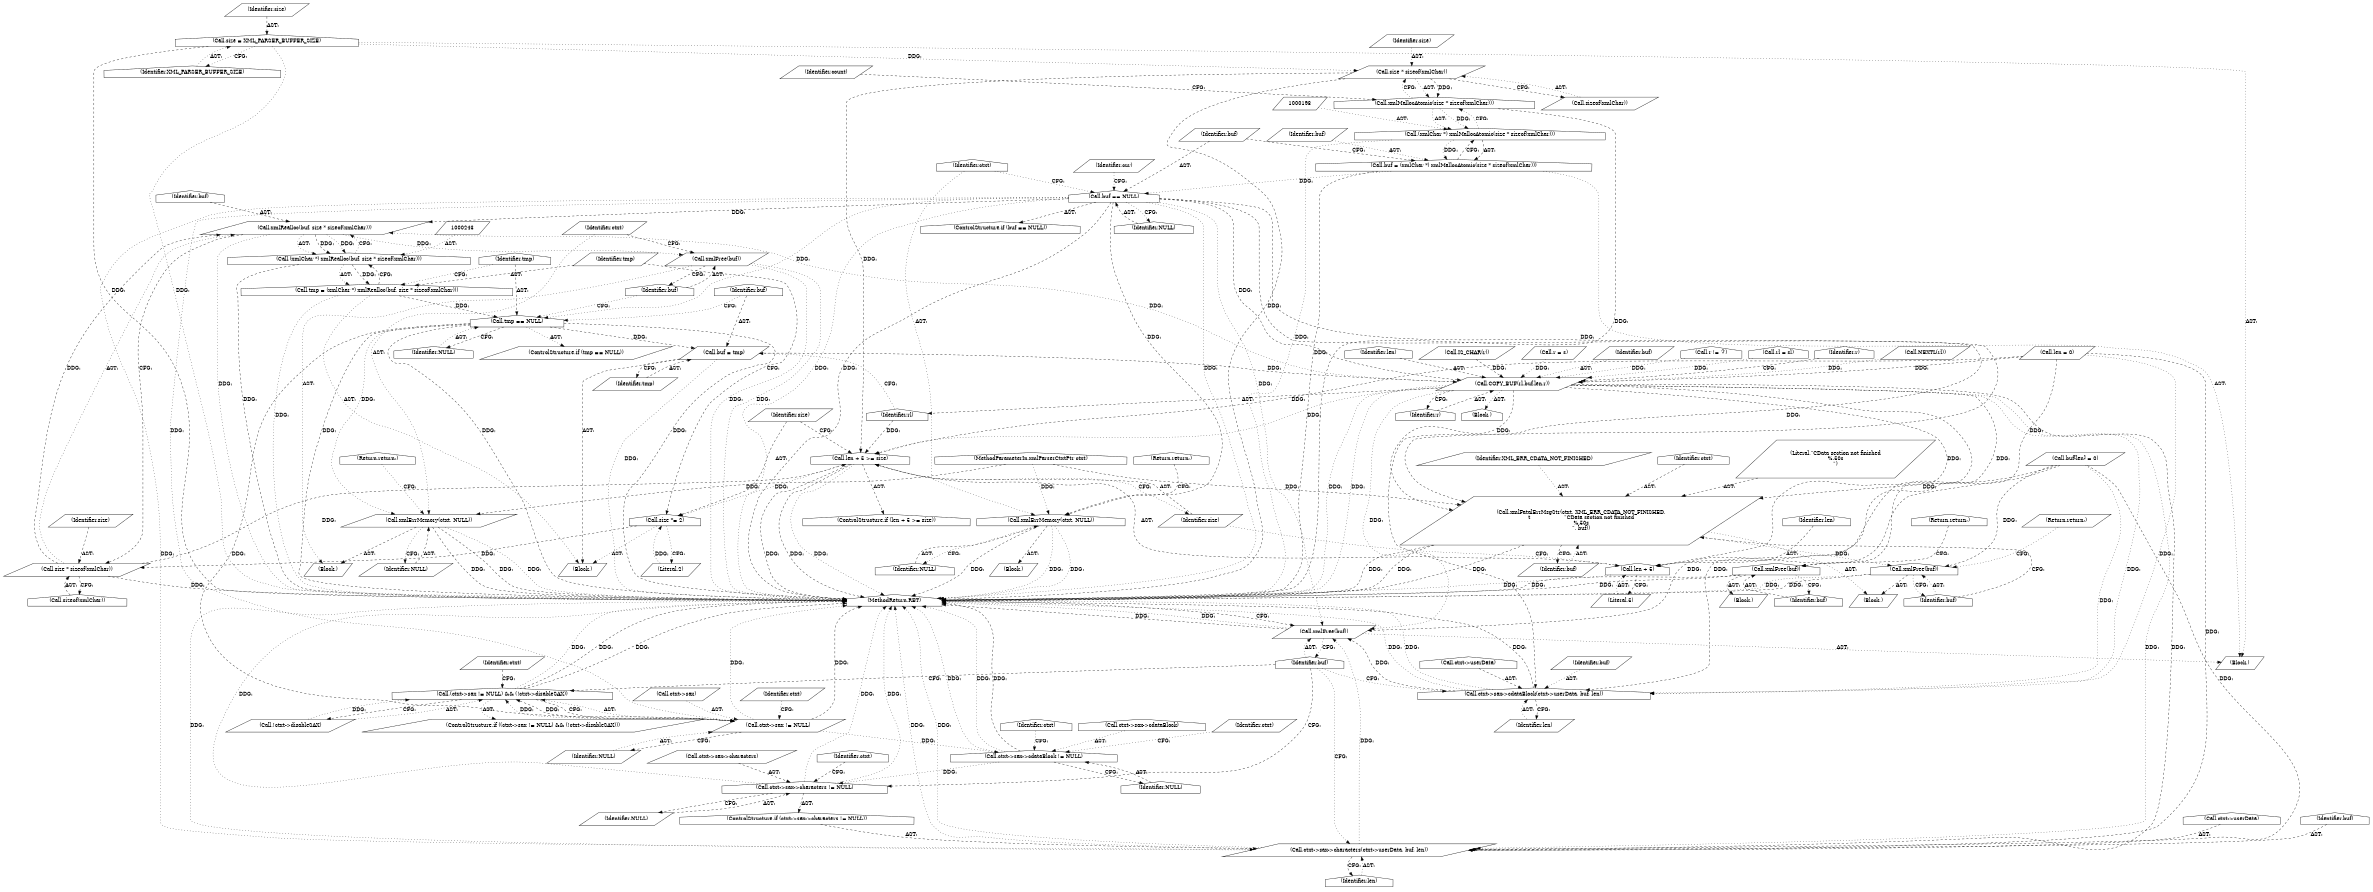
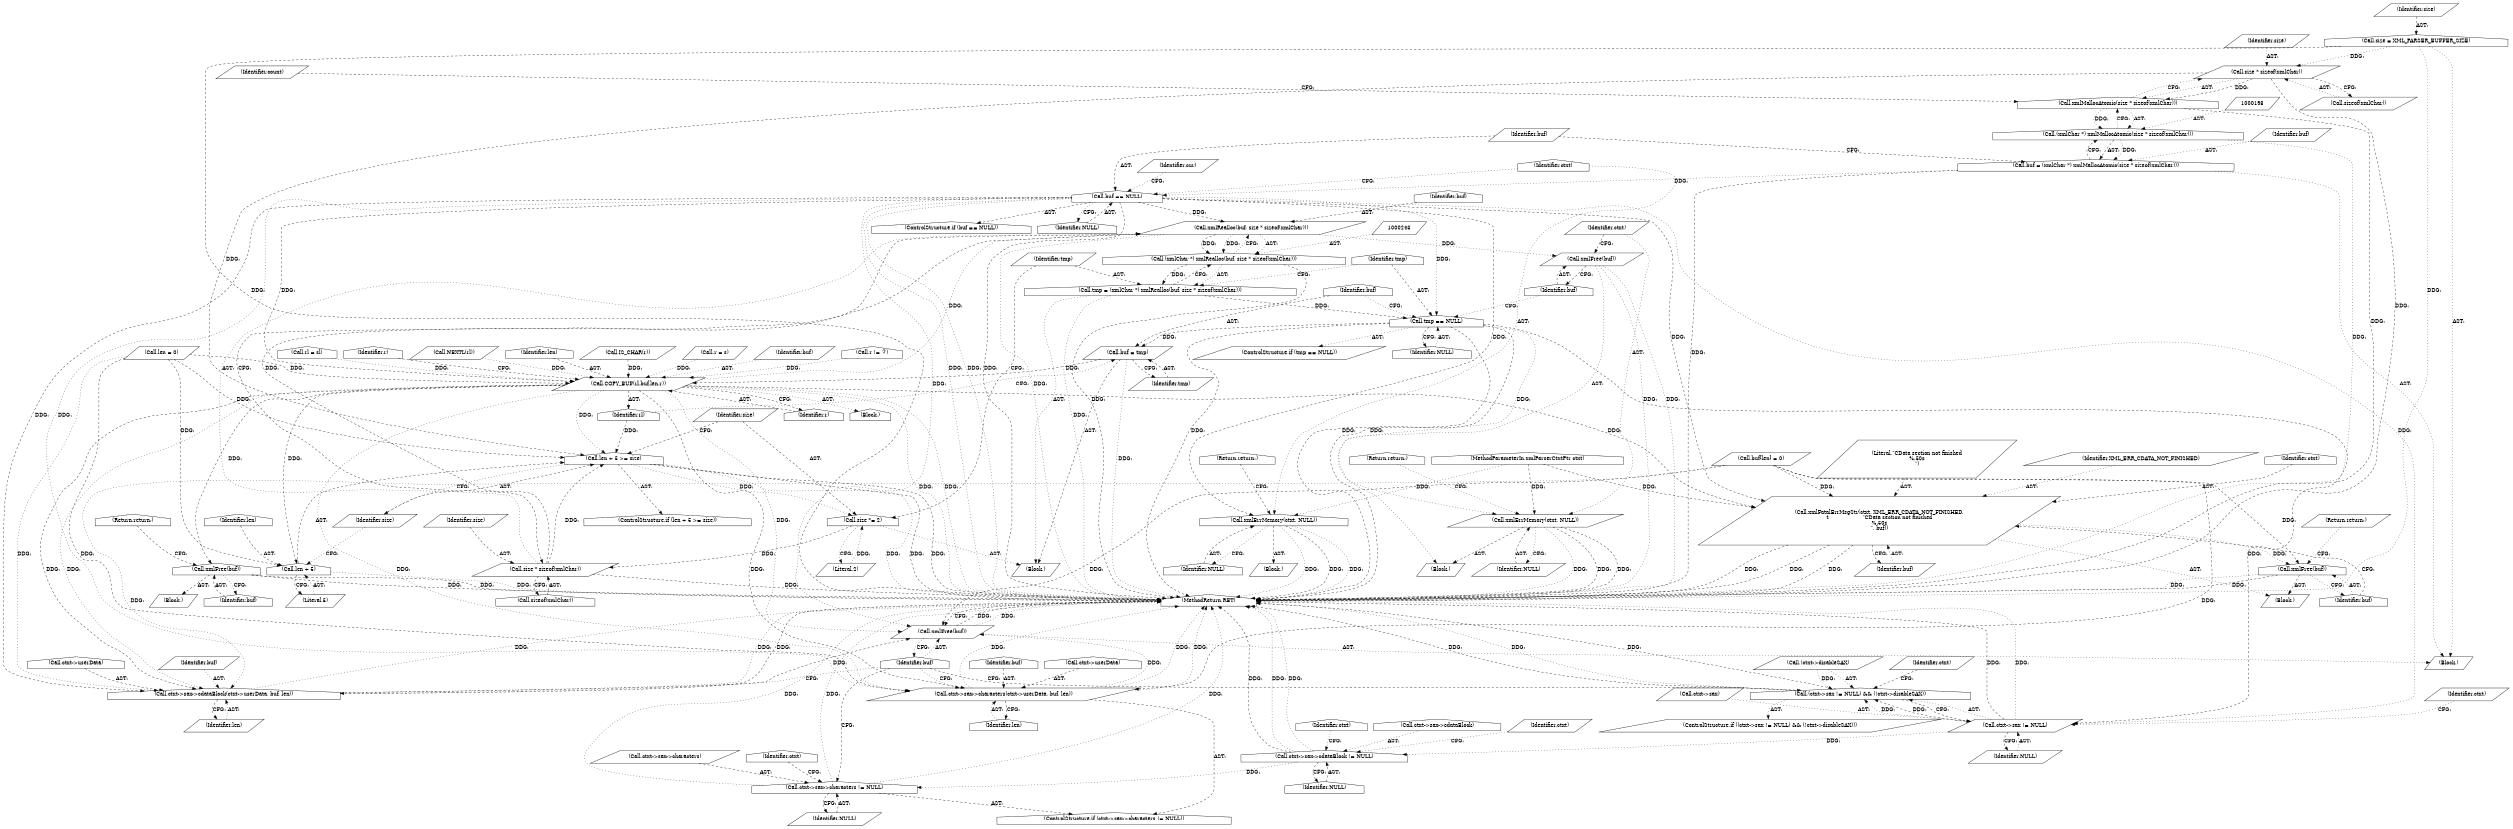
(192, 72) -> none
(396, 708) -> none
(1036, 844) -> (1214, 725)
